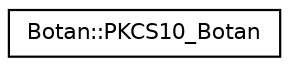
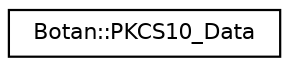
(145, 33) -> (145, 33)
